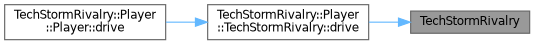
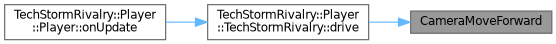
(85, 22) -> (85, 22)
(470, 22) -> (481, 22)
